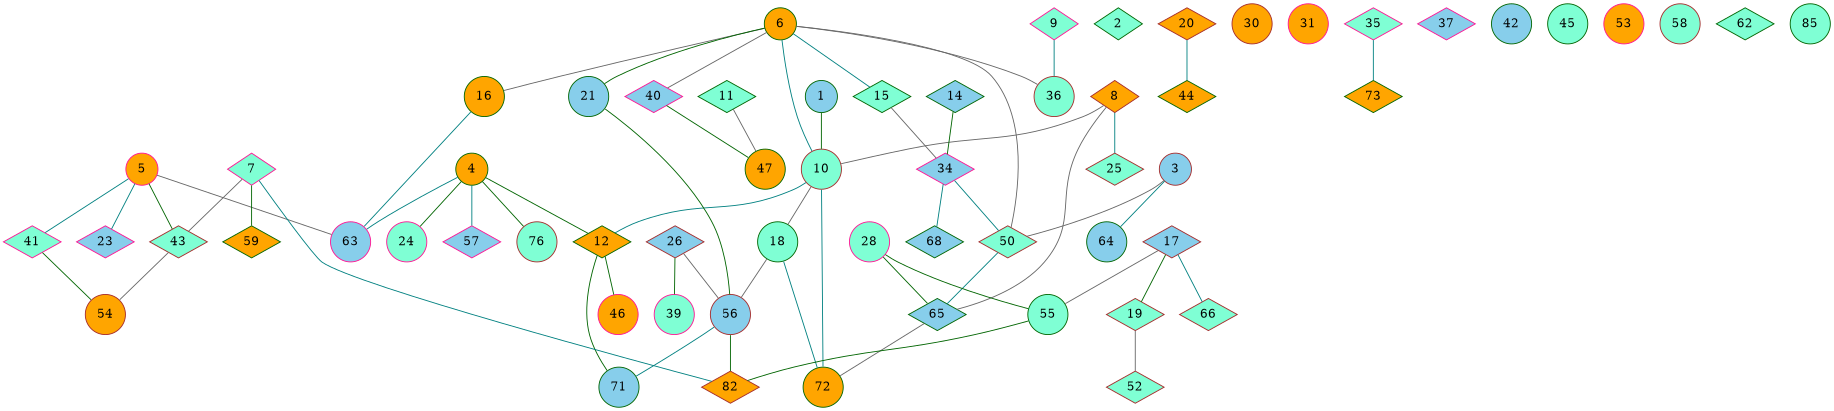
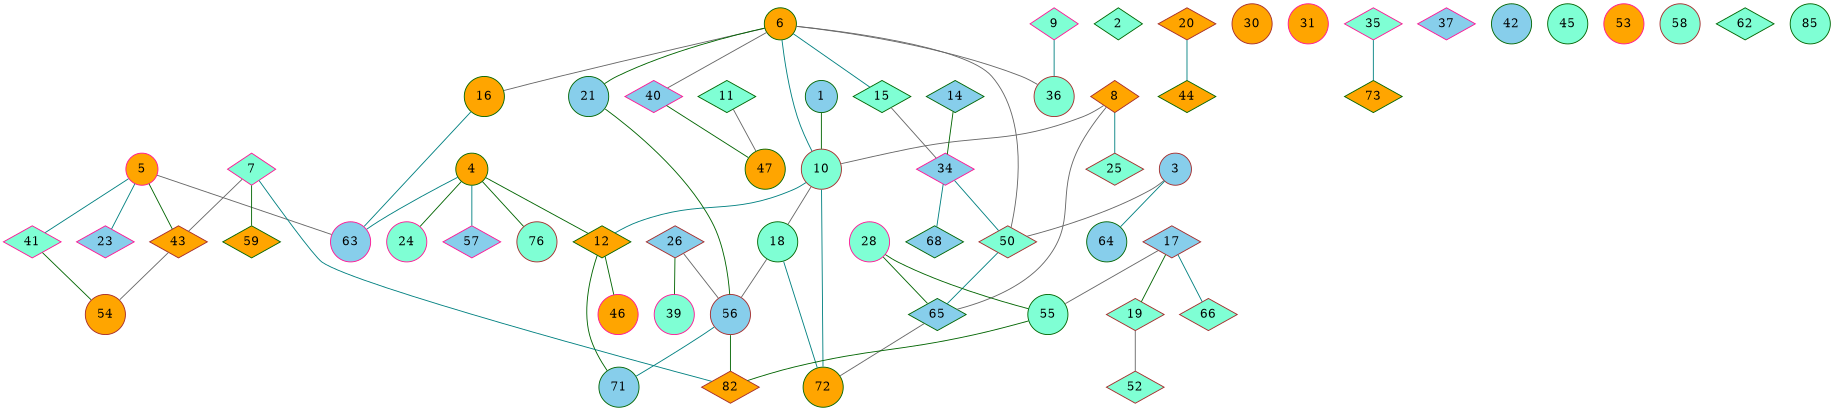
(178, 242) -> (178, 242)
